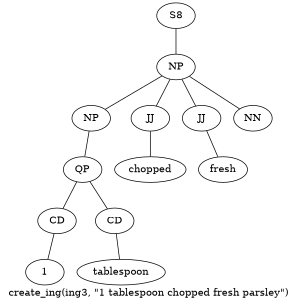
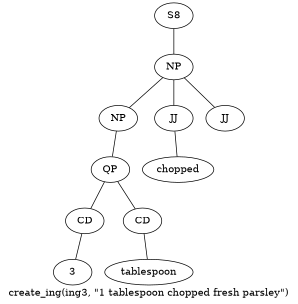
(253, 118) -> none
(223, 170) -> none
(45, 272) -> (73, 272)
